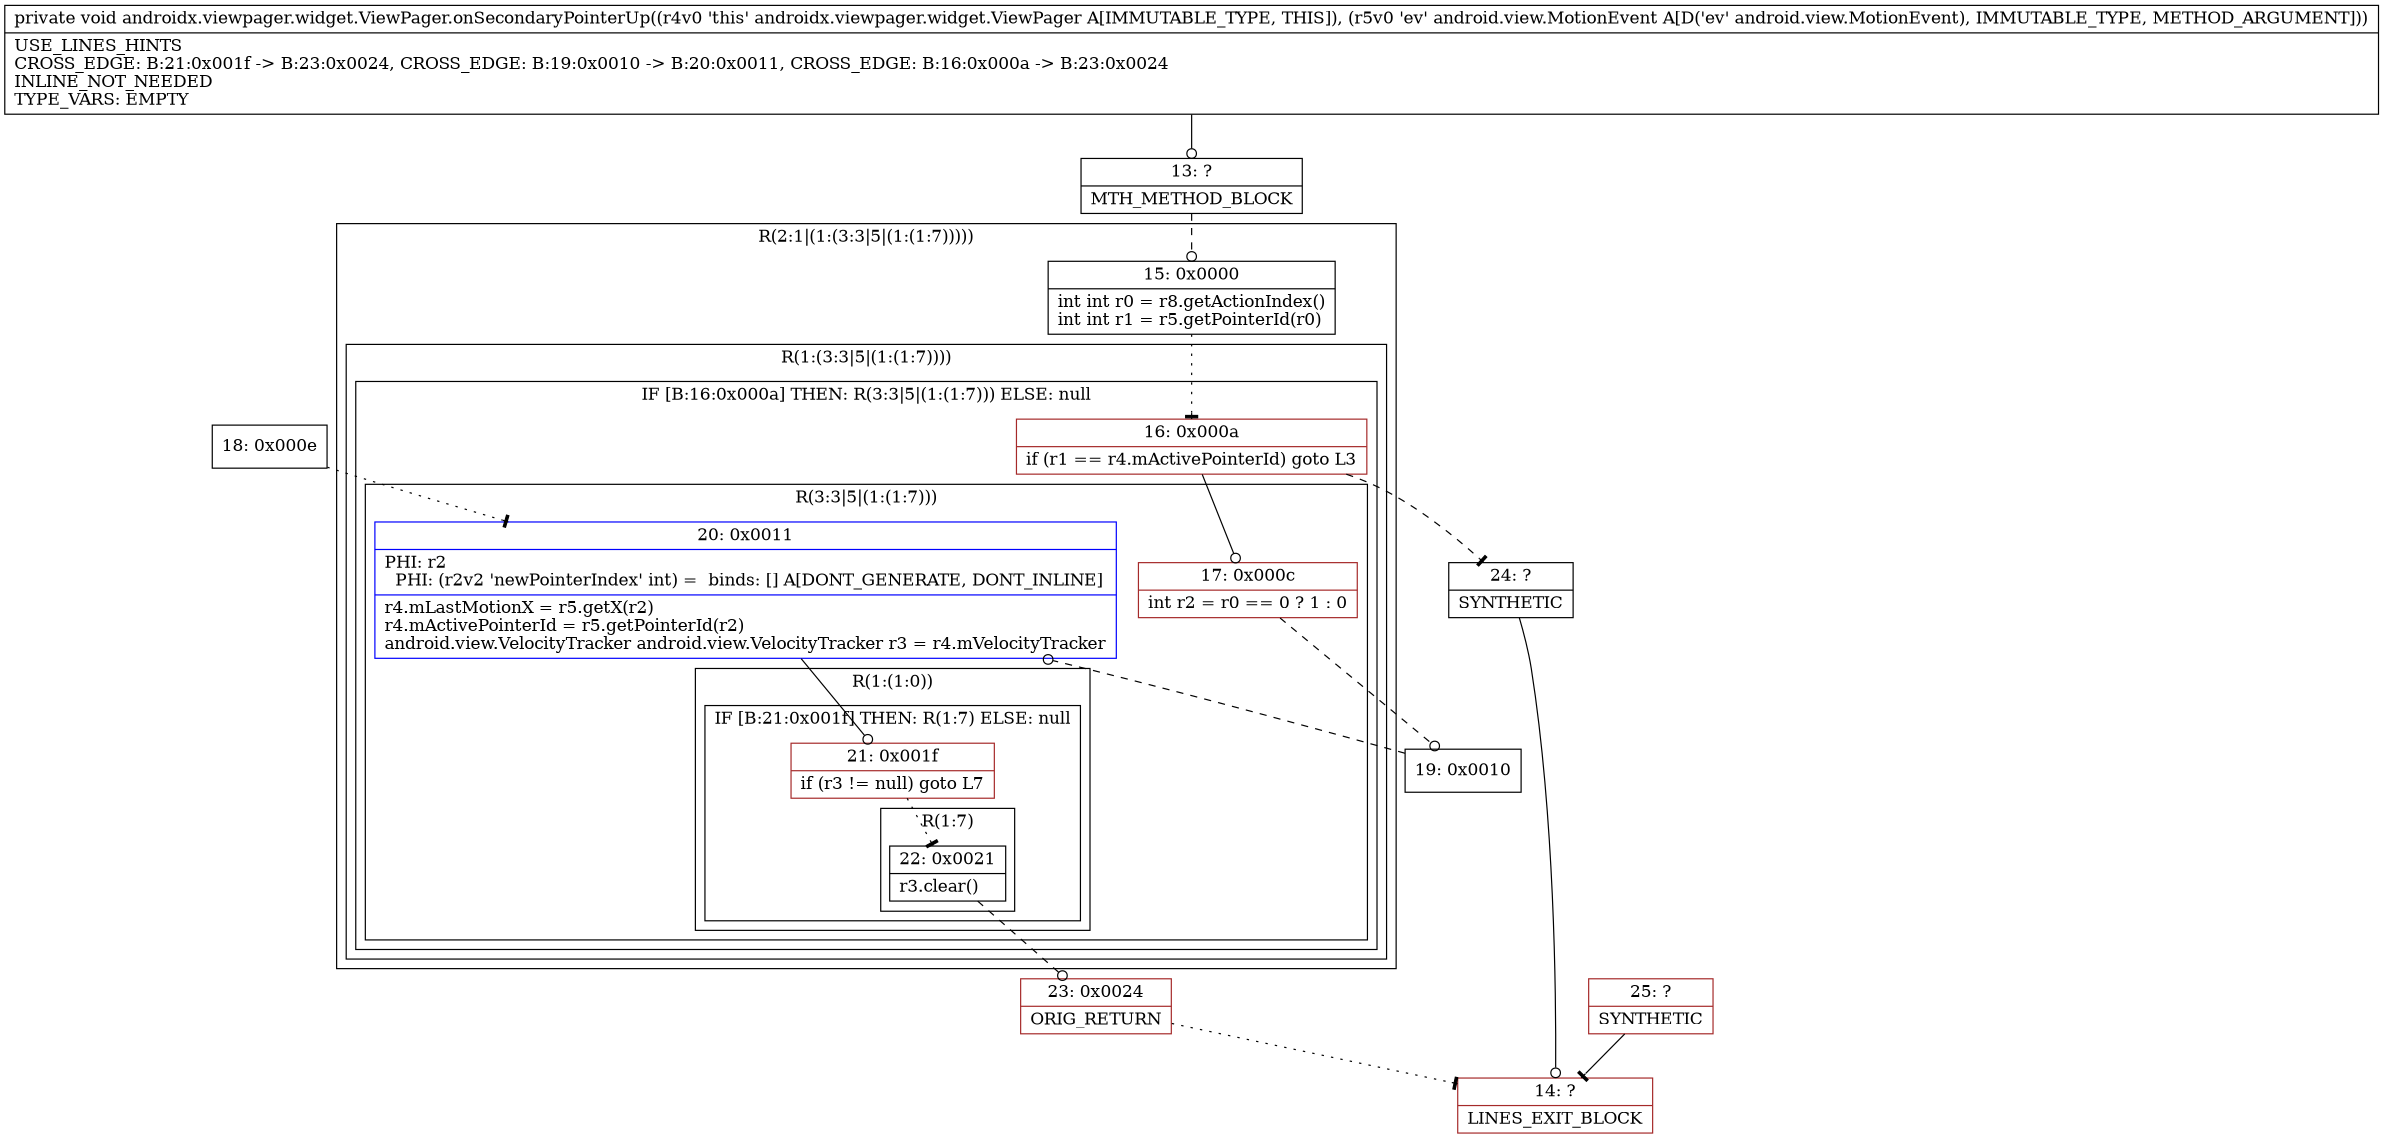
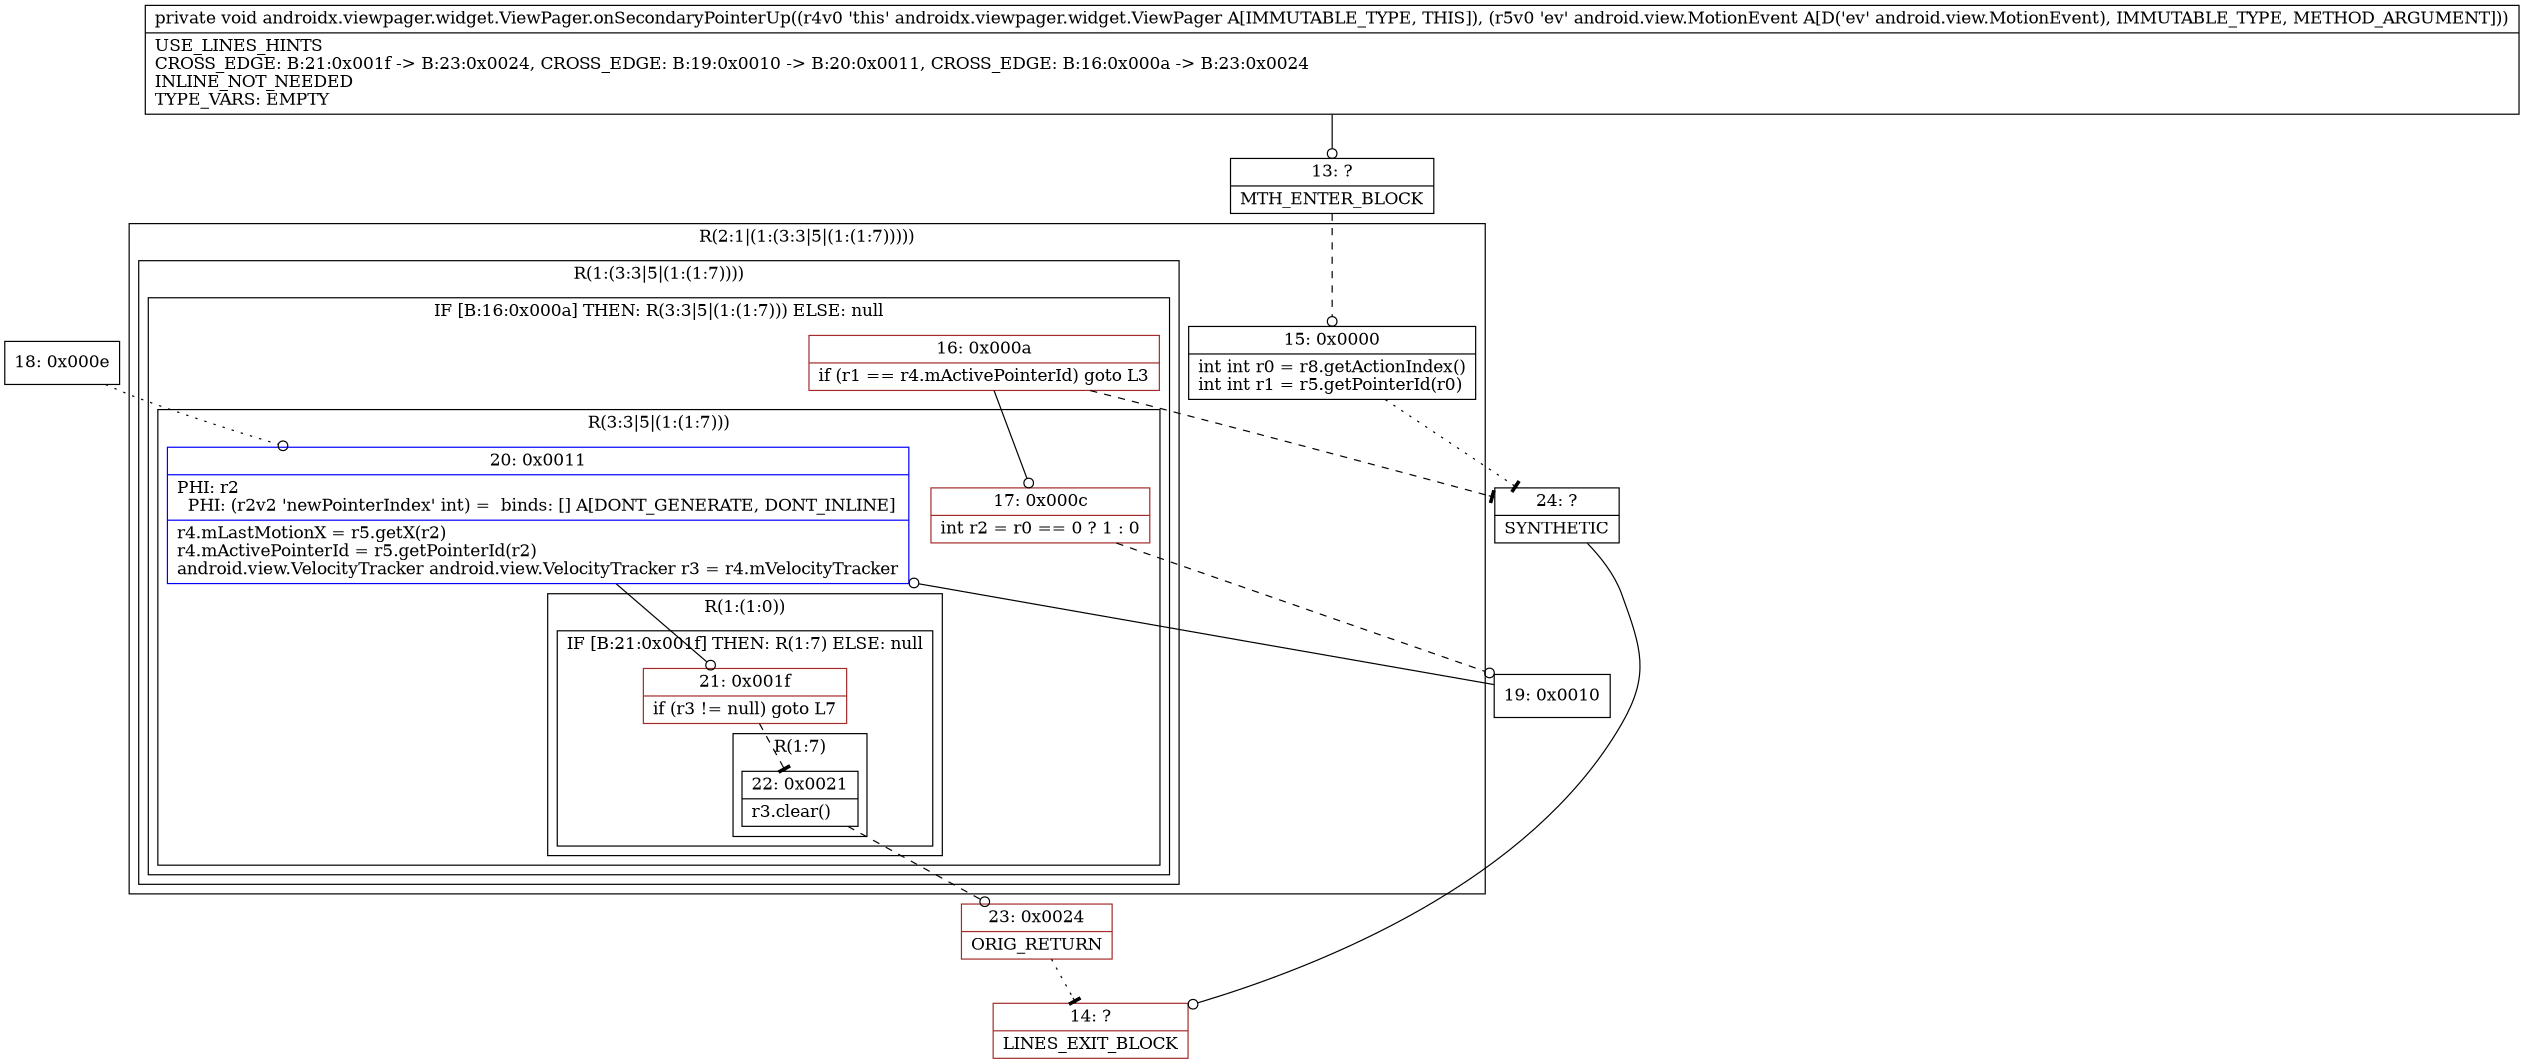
(1192, 199) -> (1332, 199)
(1192, 374) -> (1449, 442)
(415, 494) -> (195, 418)
(1229, 706) -> (1206, 634)
(919, 819) -> (771, 745)
(1651, 1006) -> none
